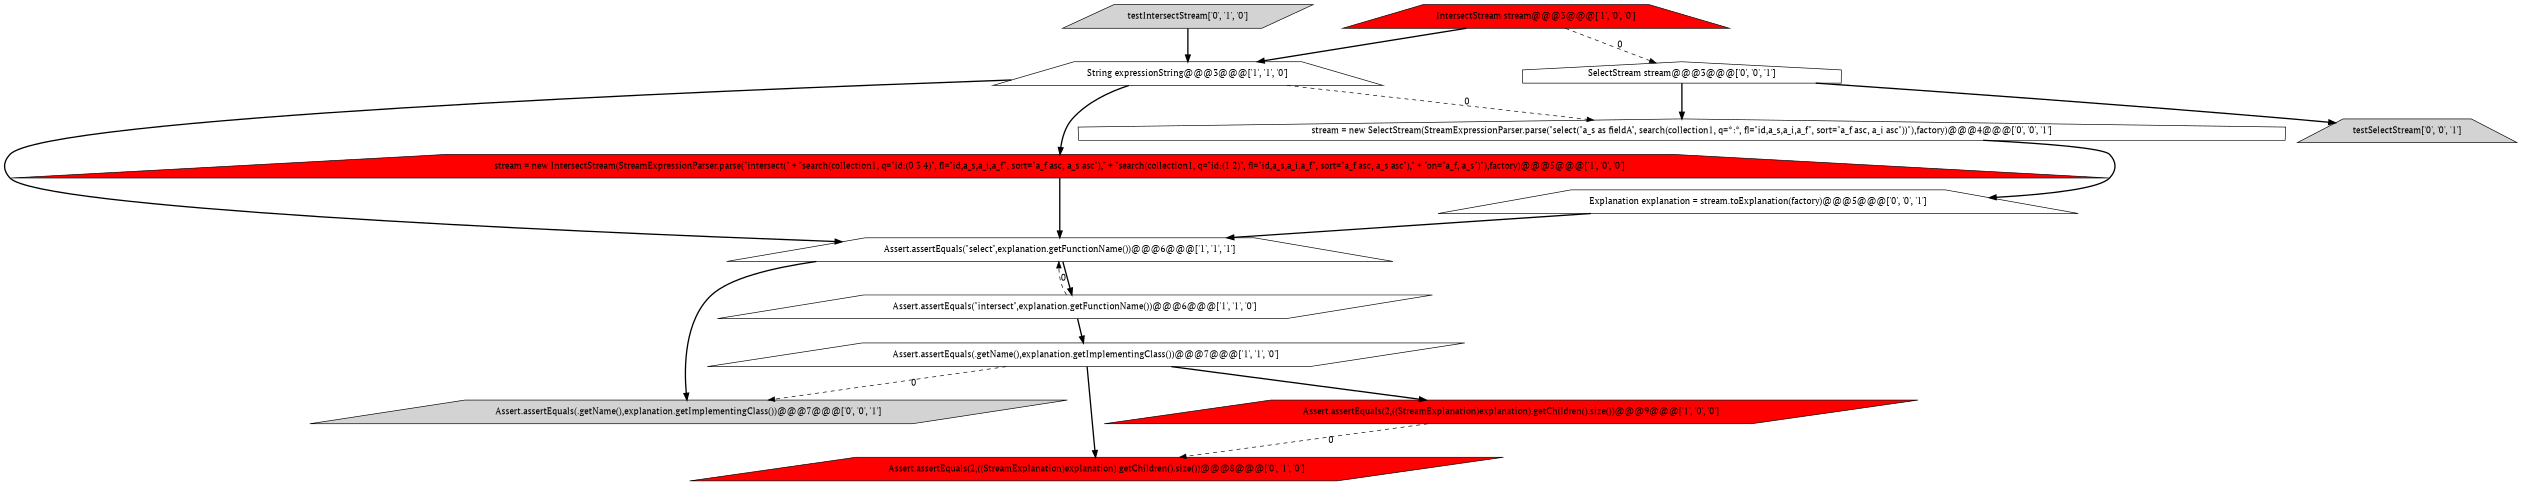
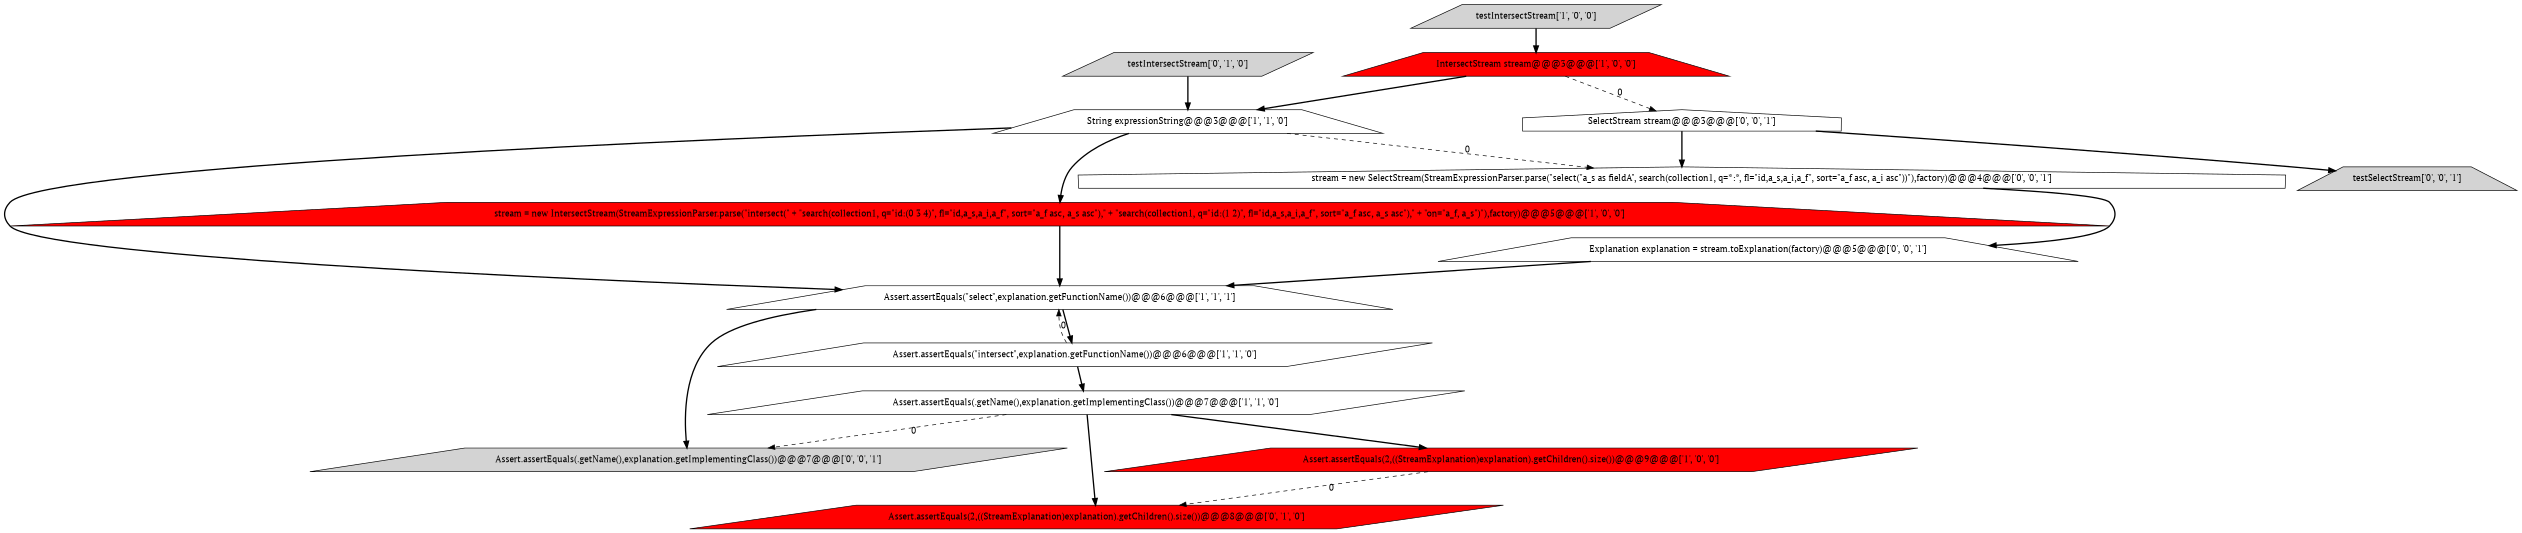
none -> (1536, 16)
